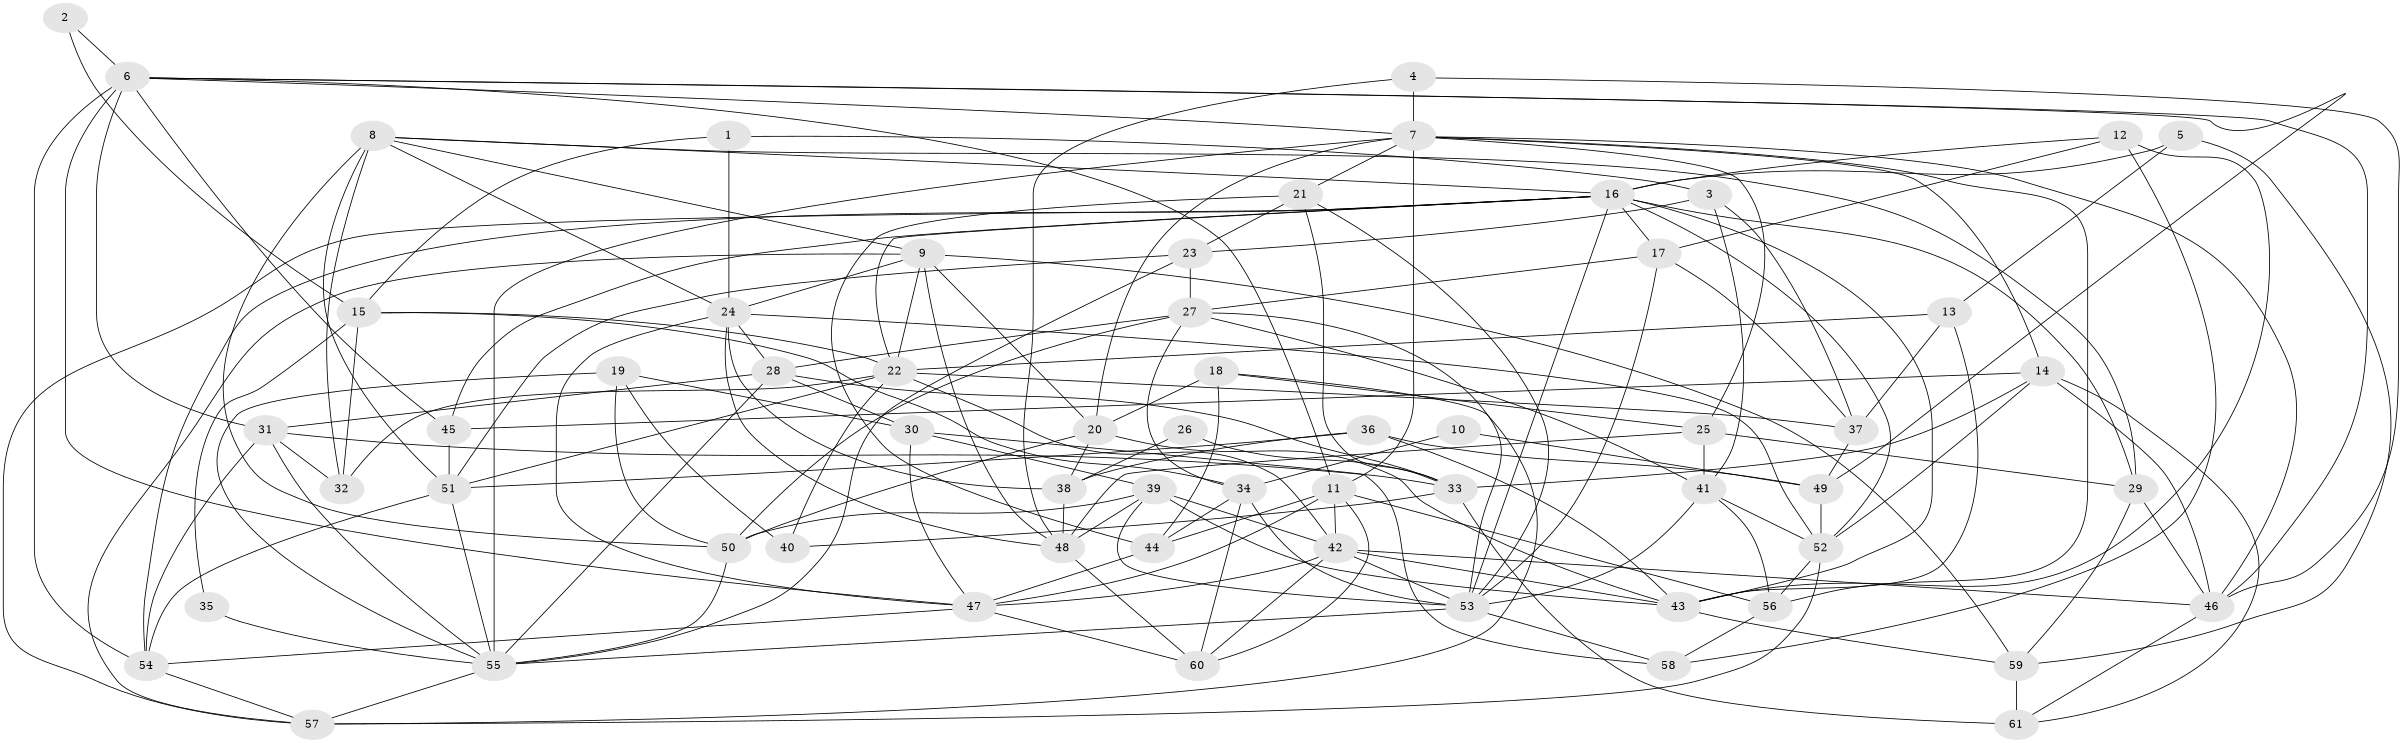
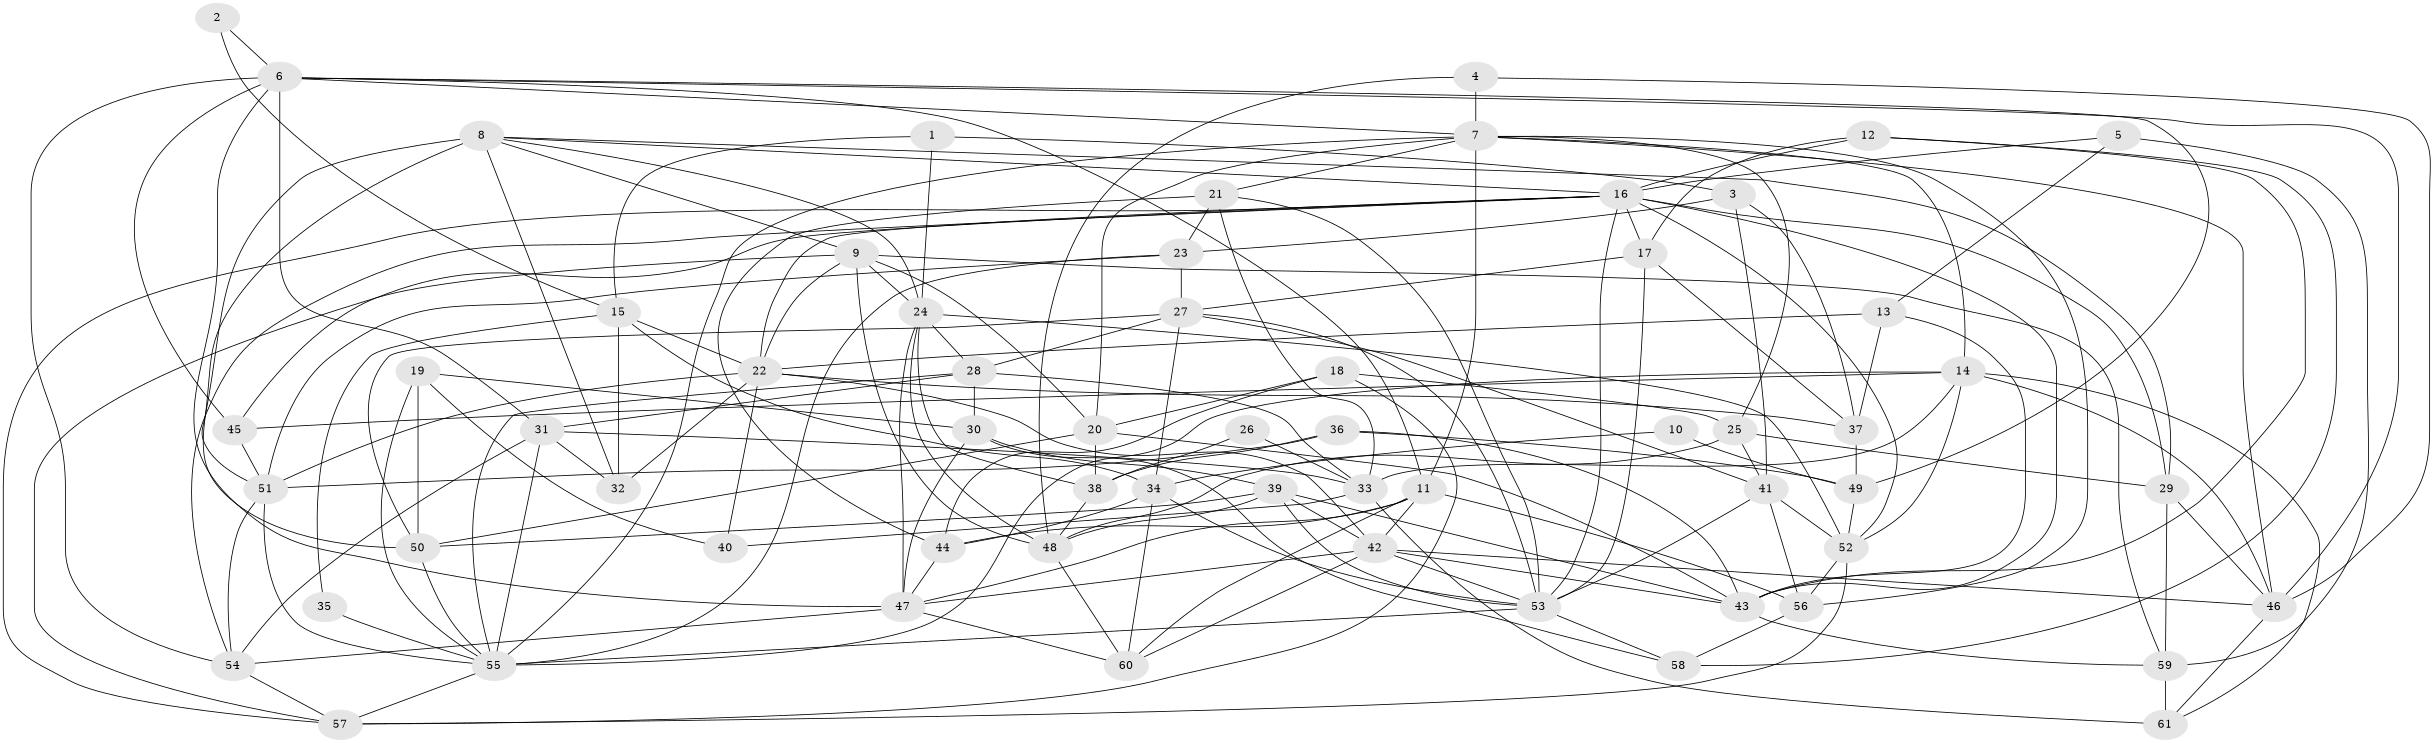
none -> (1191, 431)
